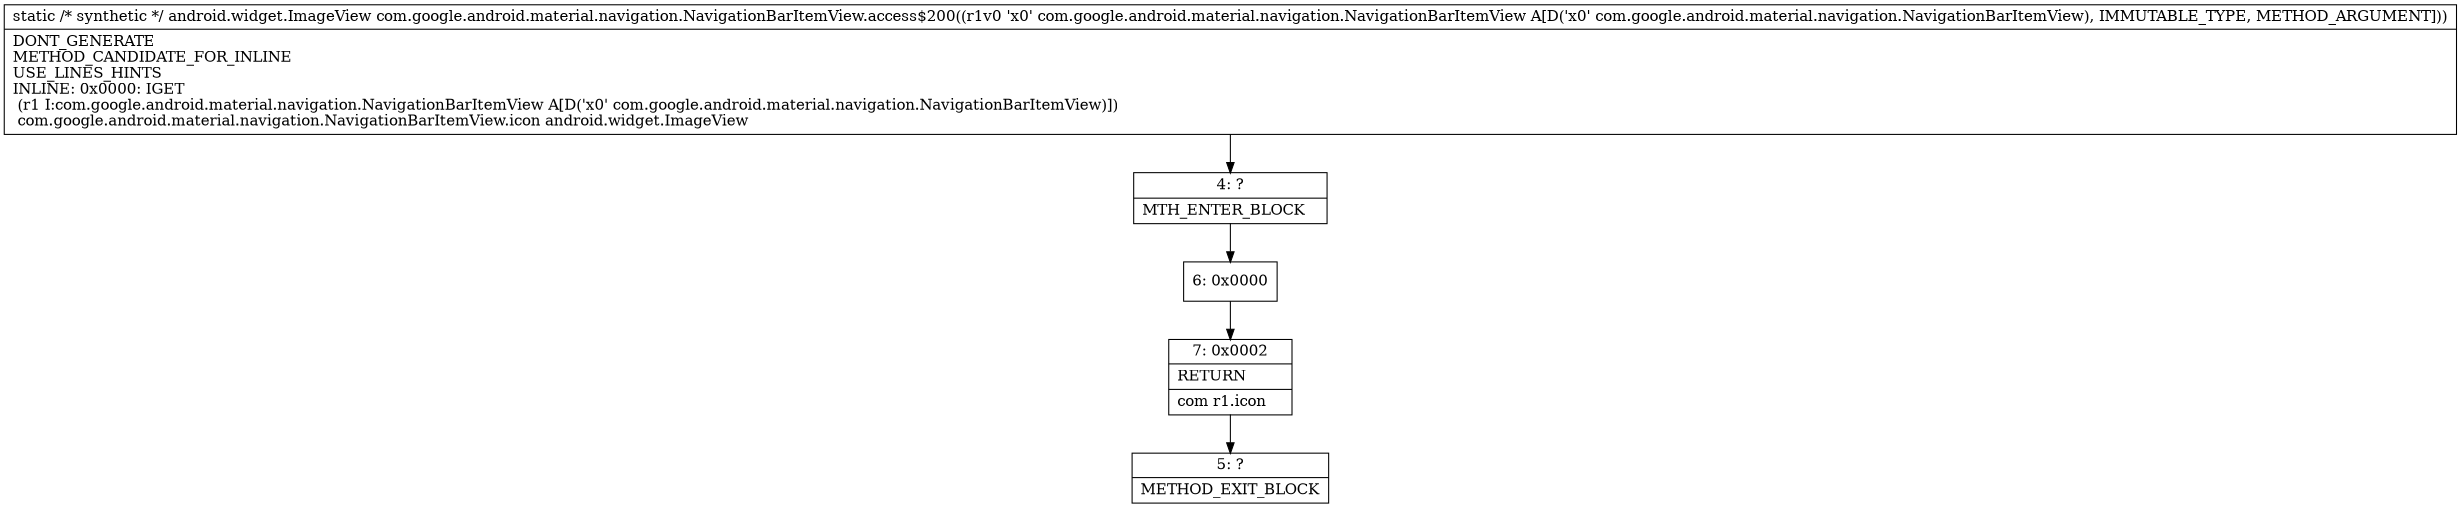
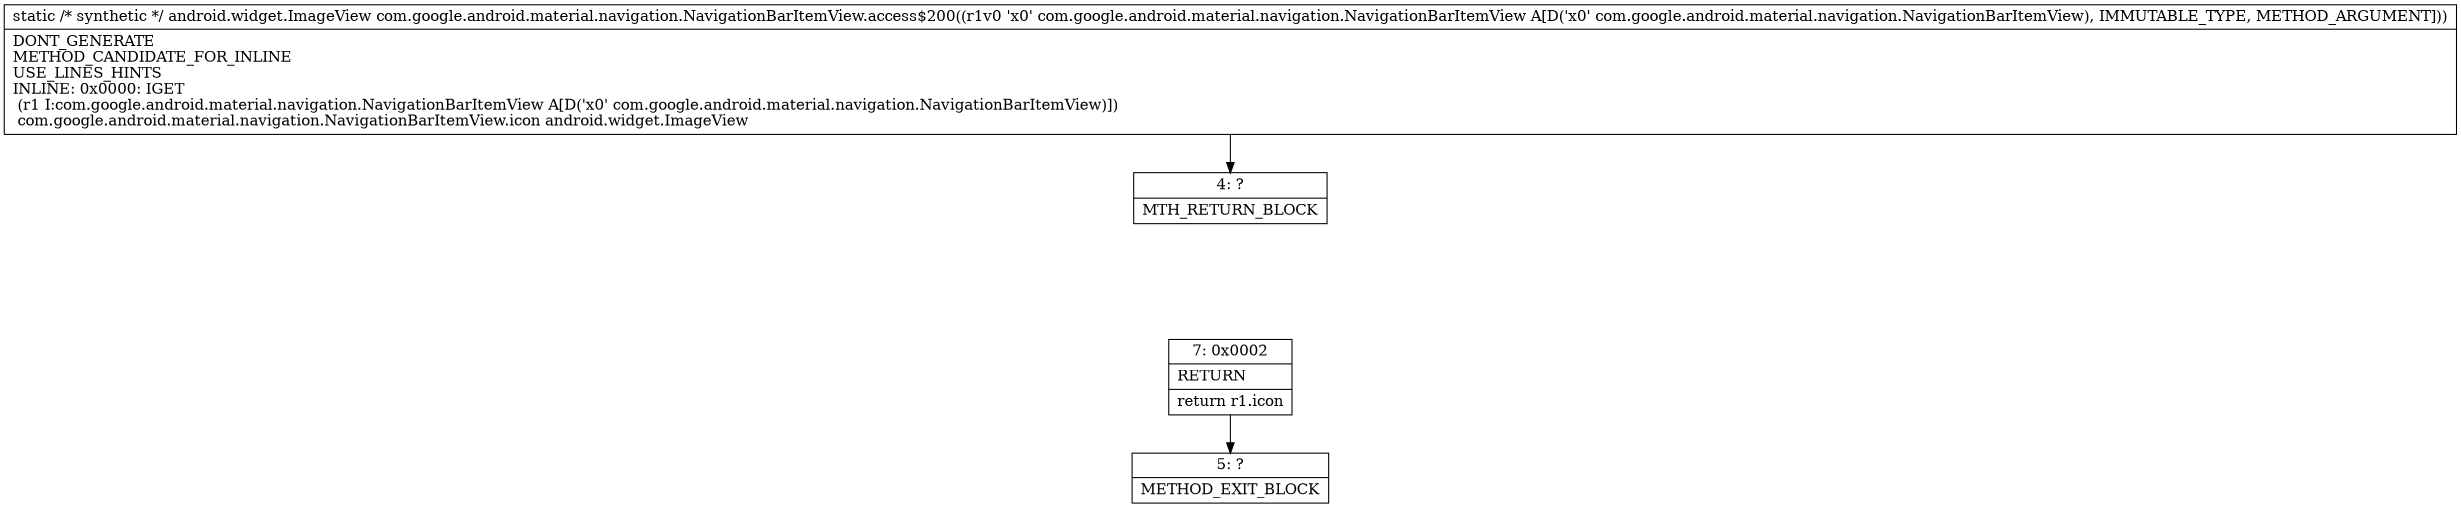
(1224, 210) -> (1230, 210)
(1230, 282) -> none
(1222, 402) -> (1230, 402)
